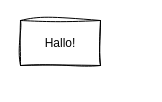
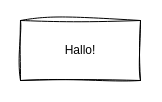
(61, 43) -> (81, 51)
